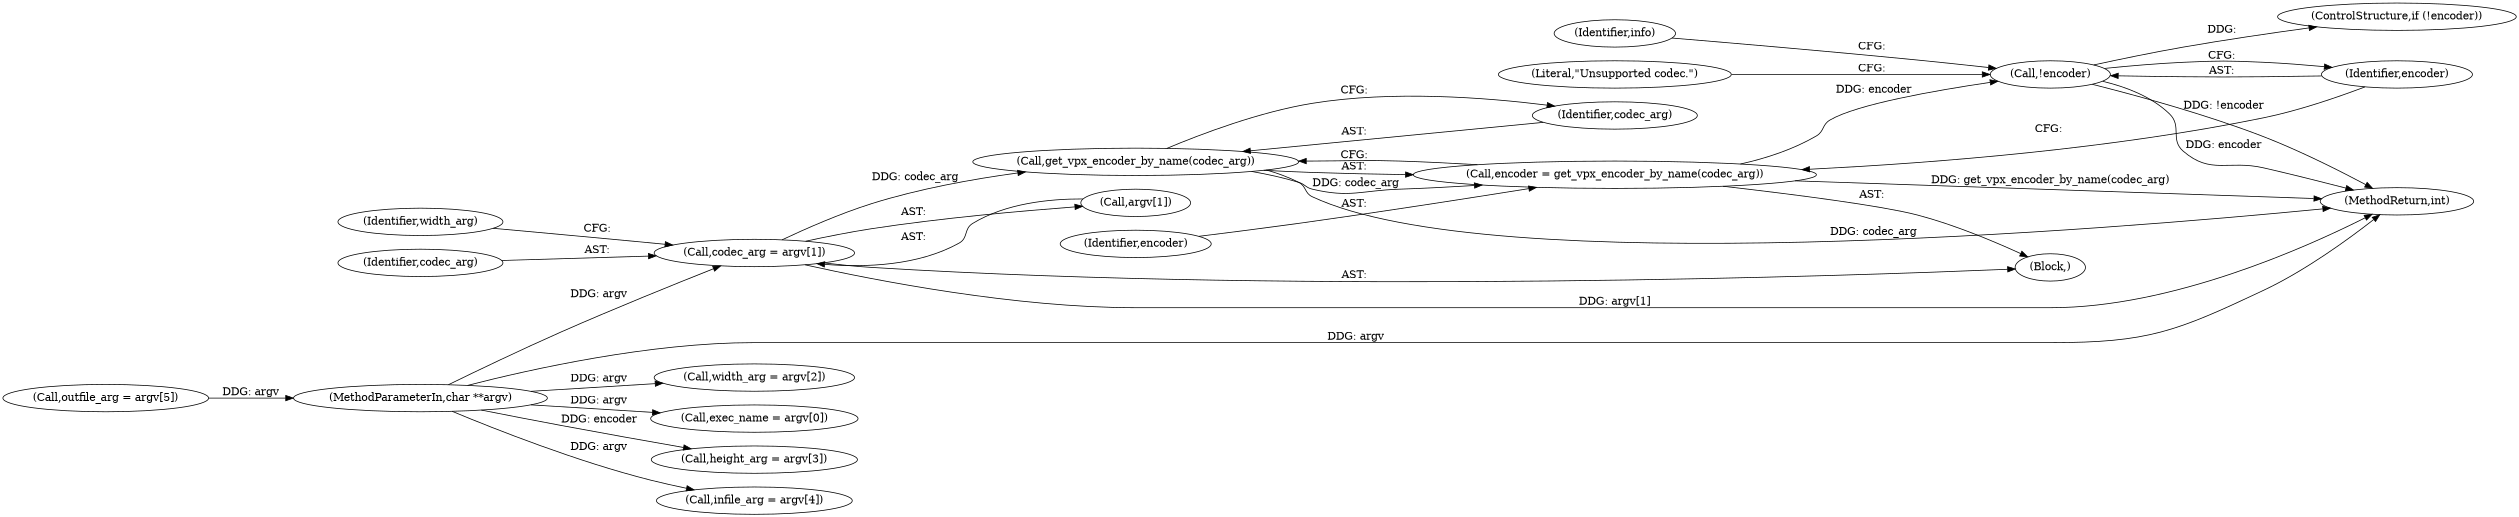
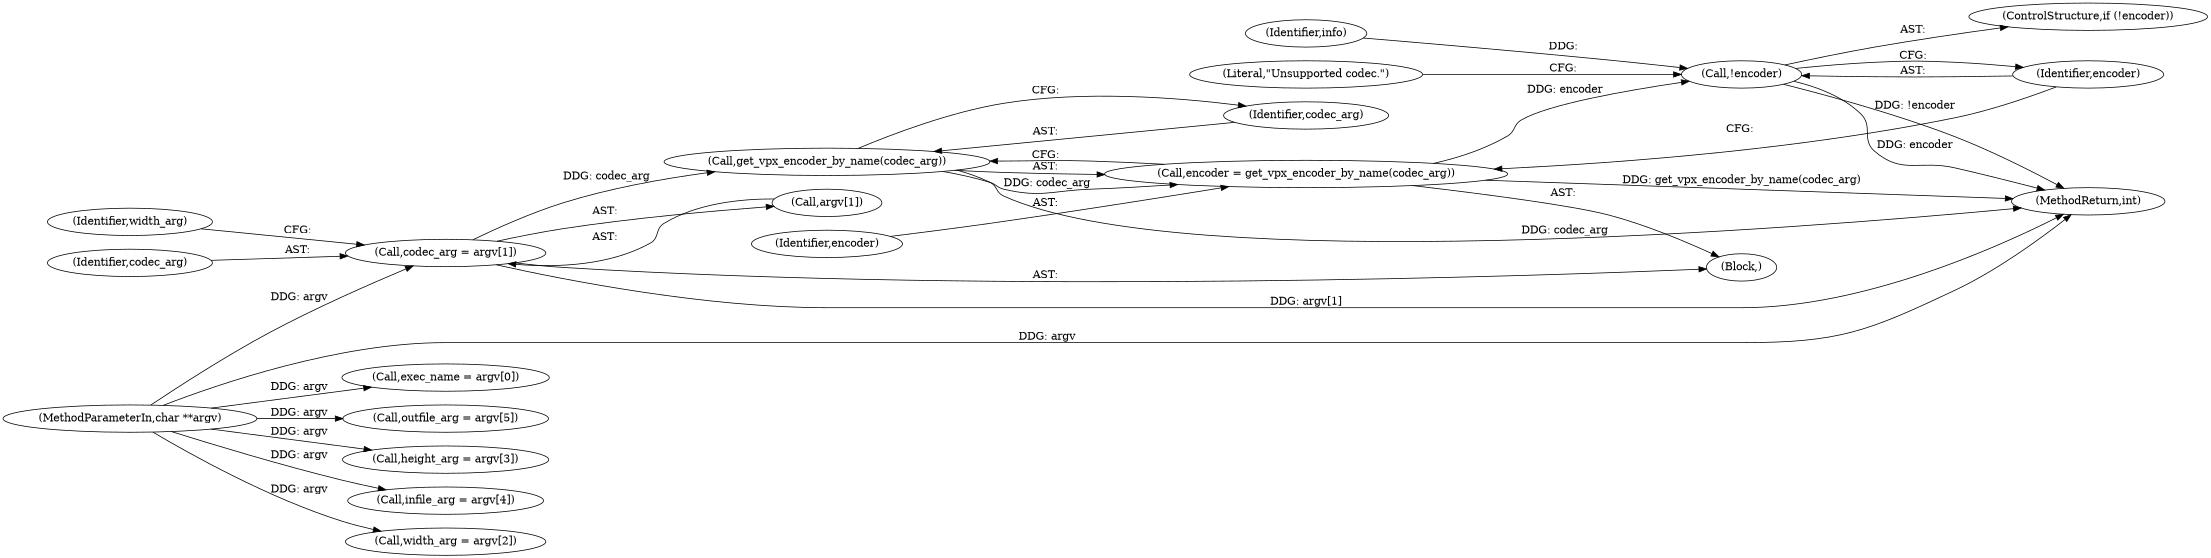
(2223, 30) -> (1915, 30)
(1874, 47) -> (1565, 47)
(247, 398) -> (296, 419)
(599, 420) -> (299, 432)
